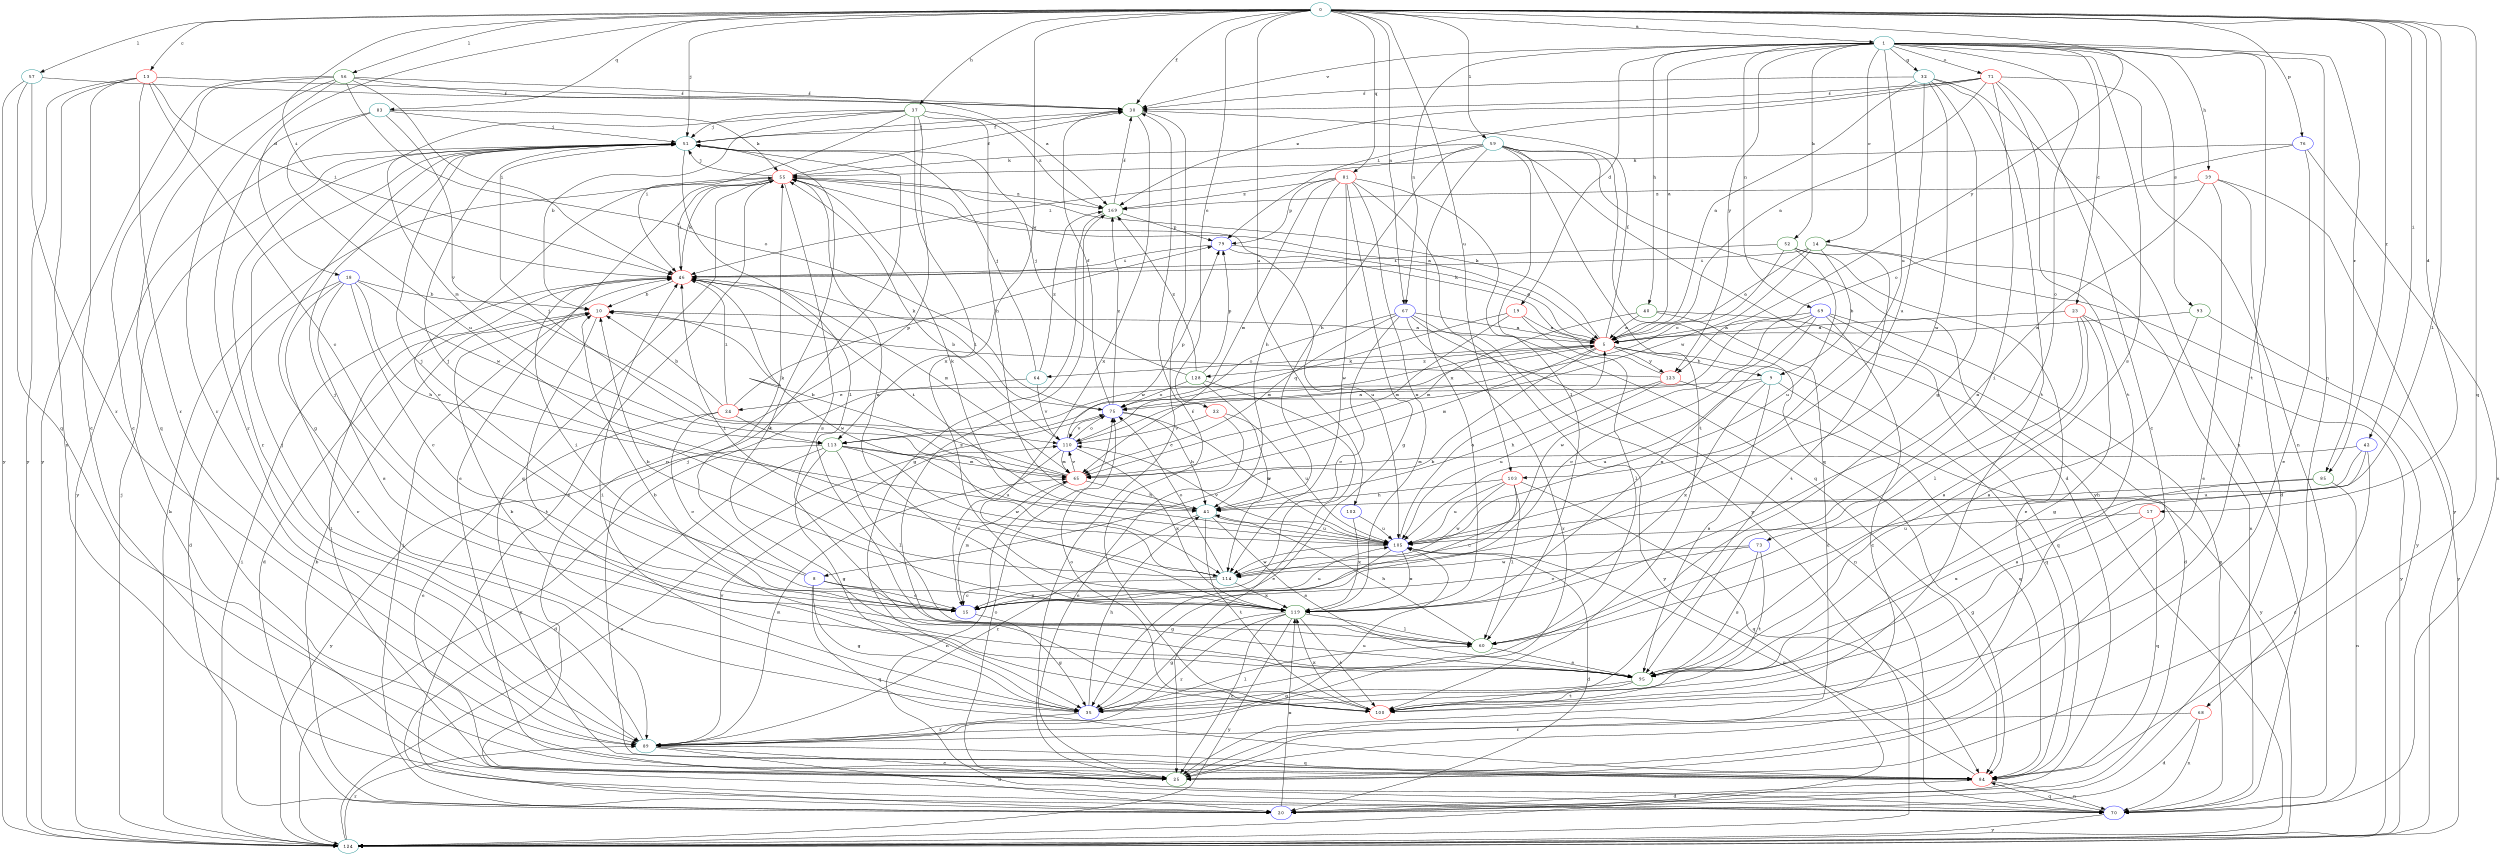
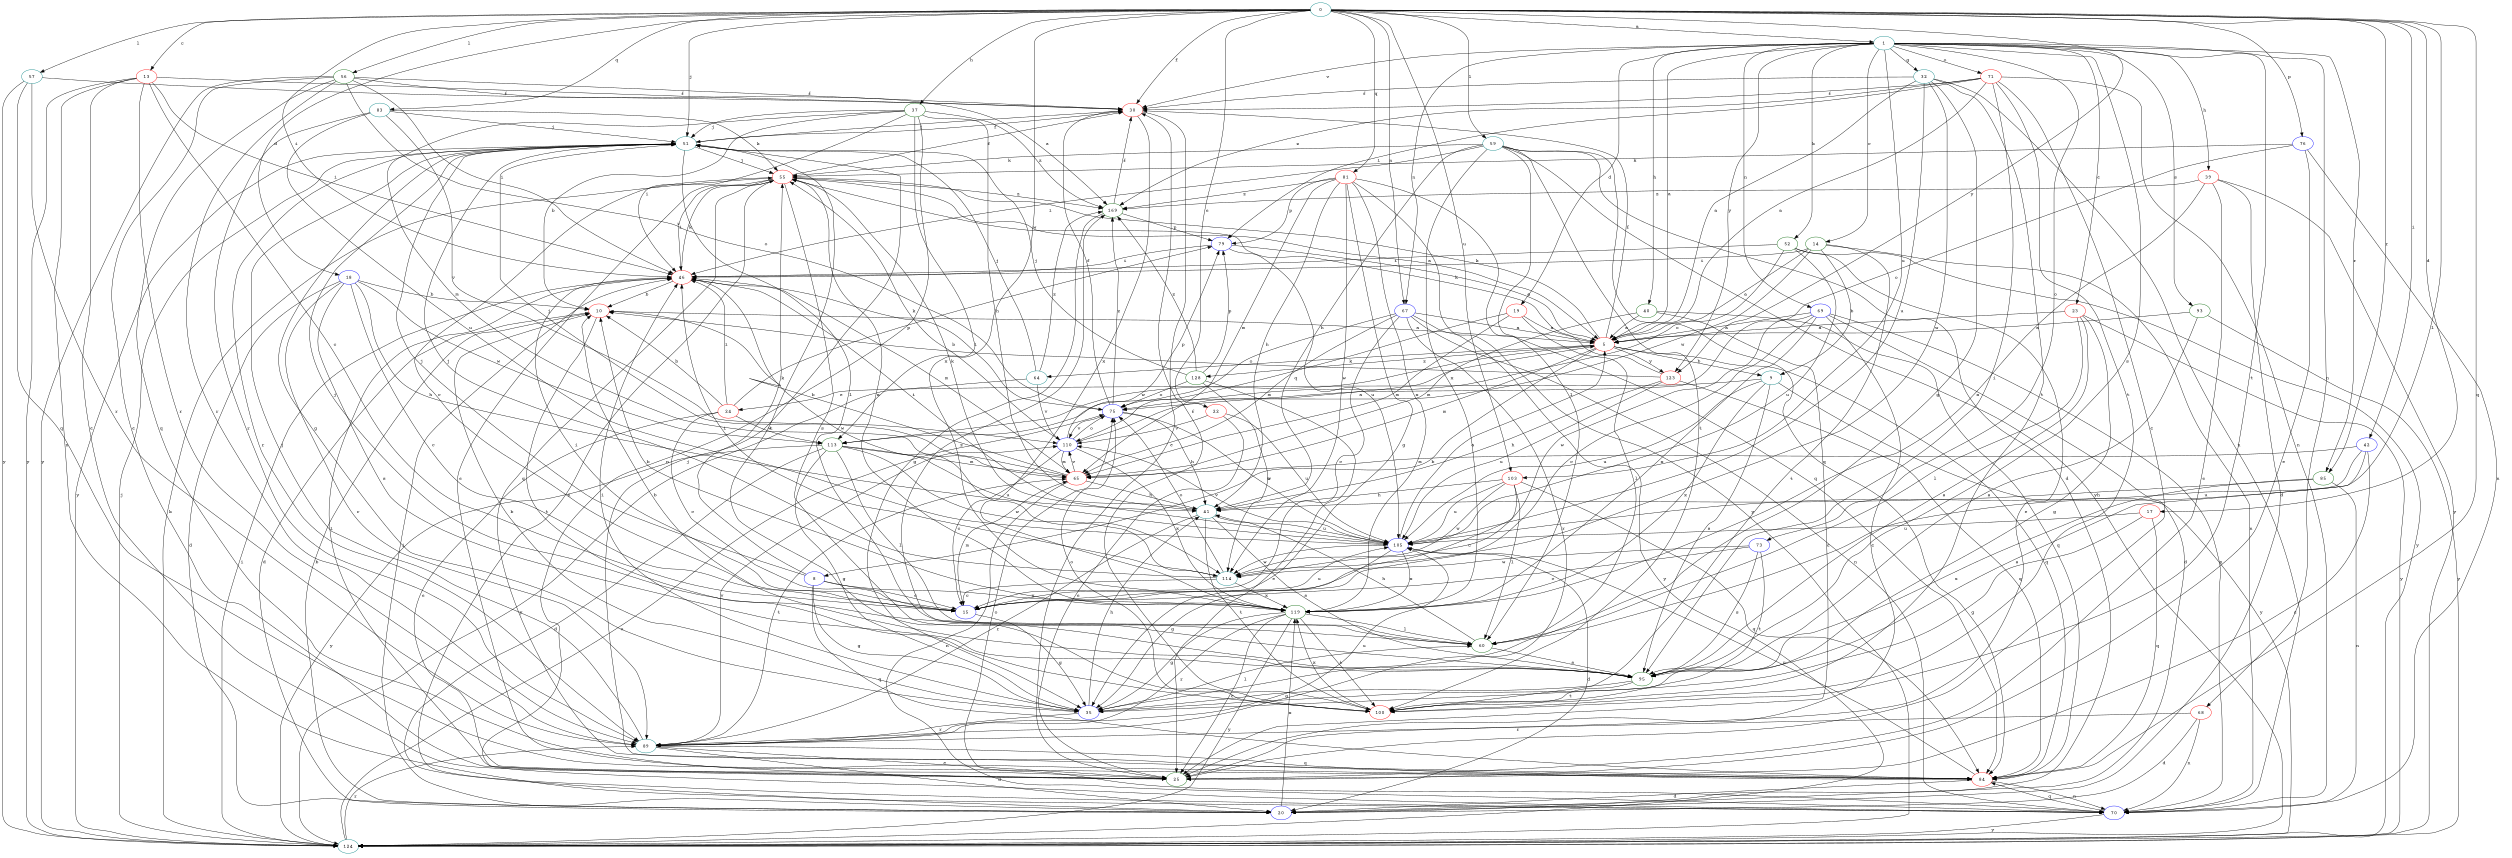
(1133, 110) -> (1133, 110)
(729, 171) -> (732, 160)
(1351, 512) -> none
(779, 612) -> (779, 612)
